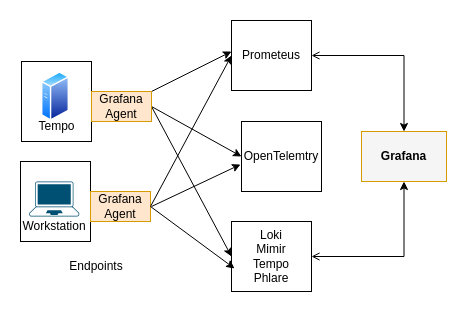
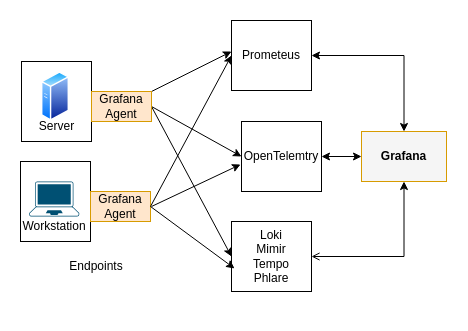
(318, 56) -> (320, 56)
(57, 127) -> (57, 127)
none -> (341, 157)
